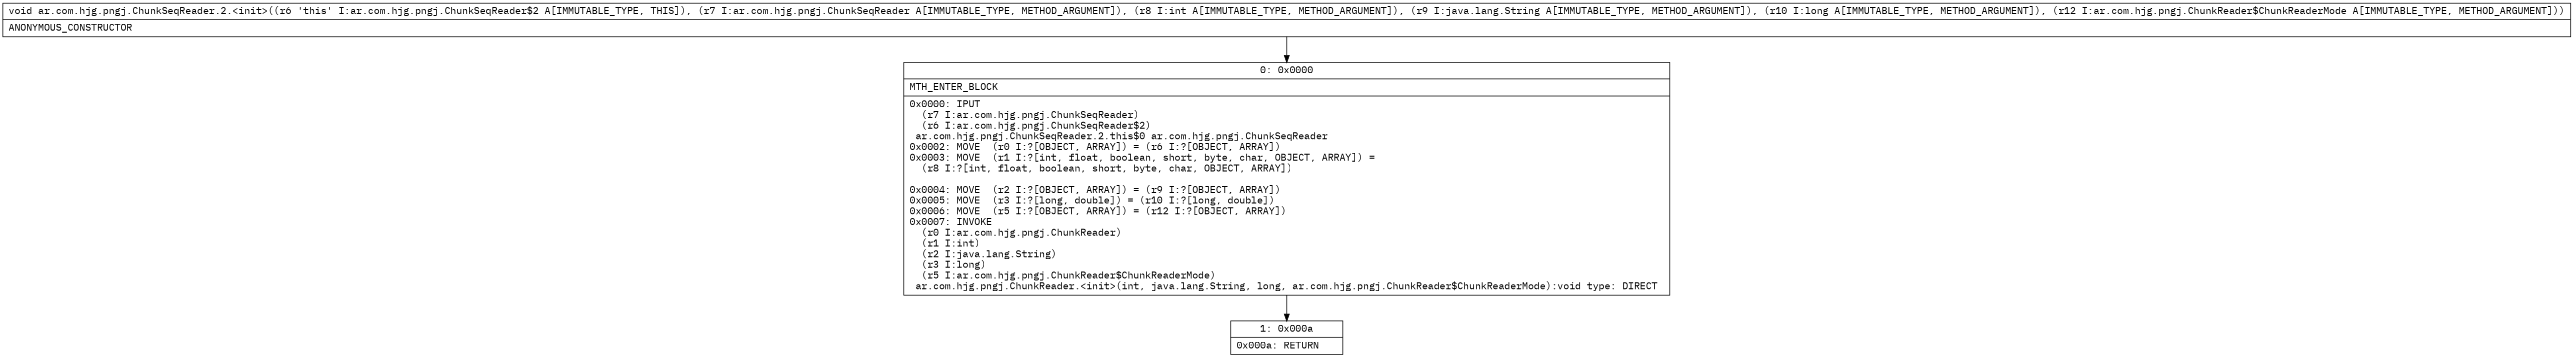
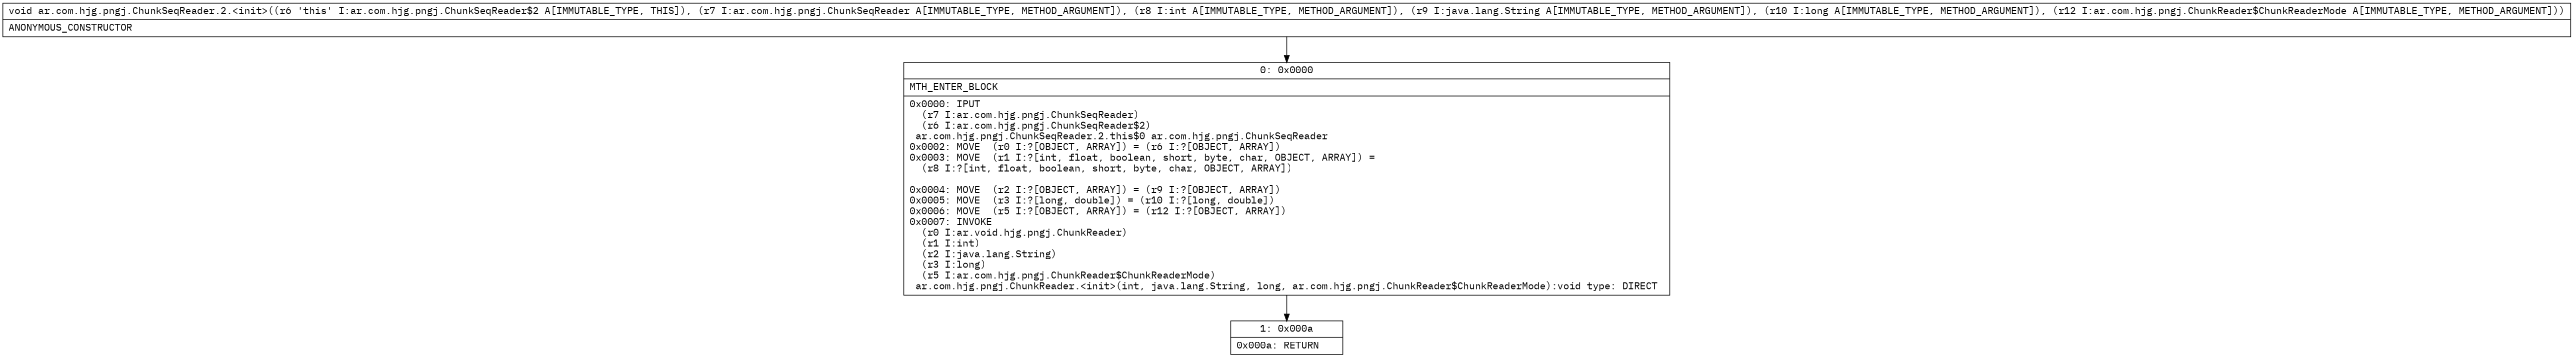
(1016, 233) -> (1019, 233)
